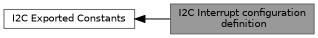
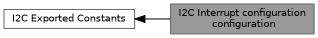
(242, 19) -> (242, 19)
